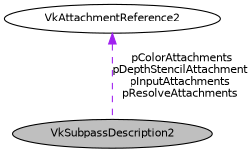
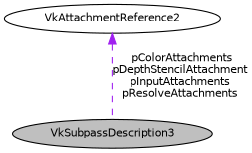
(112, 134) -> (112, 134)
